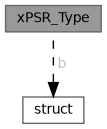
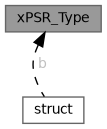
(53, 57) -> (34, 71)
